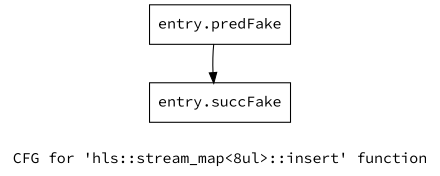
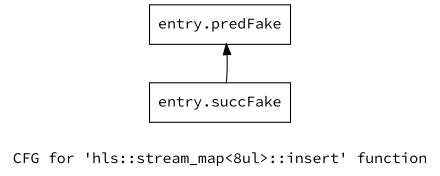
(213, 58) -> (227, 69)
